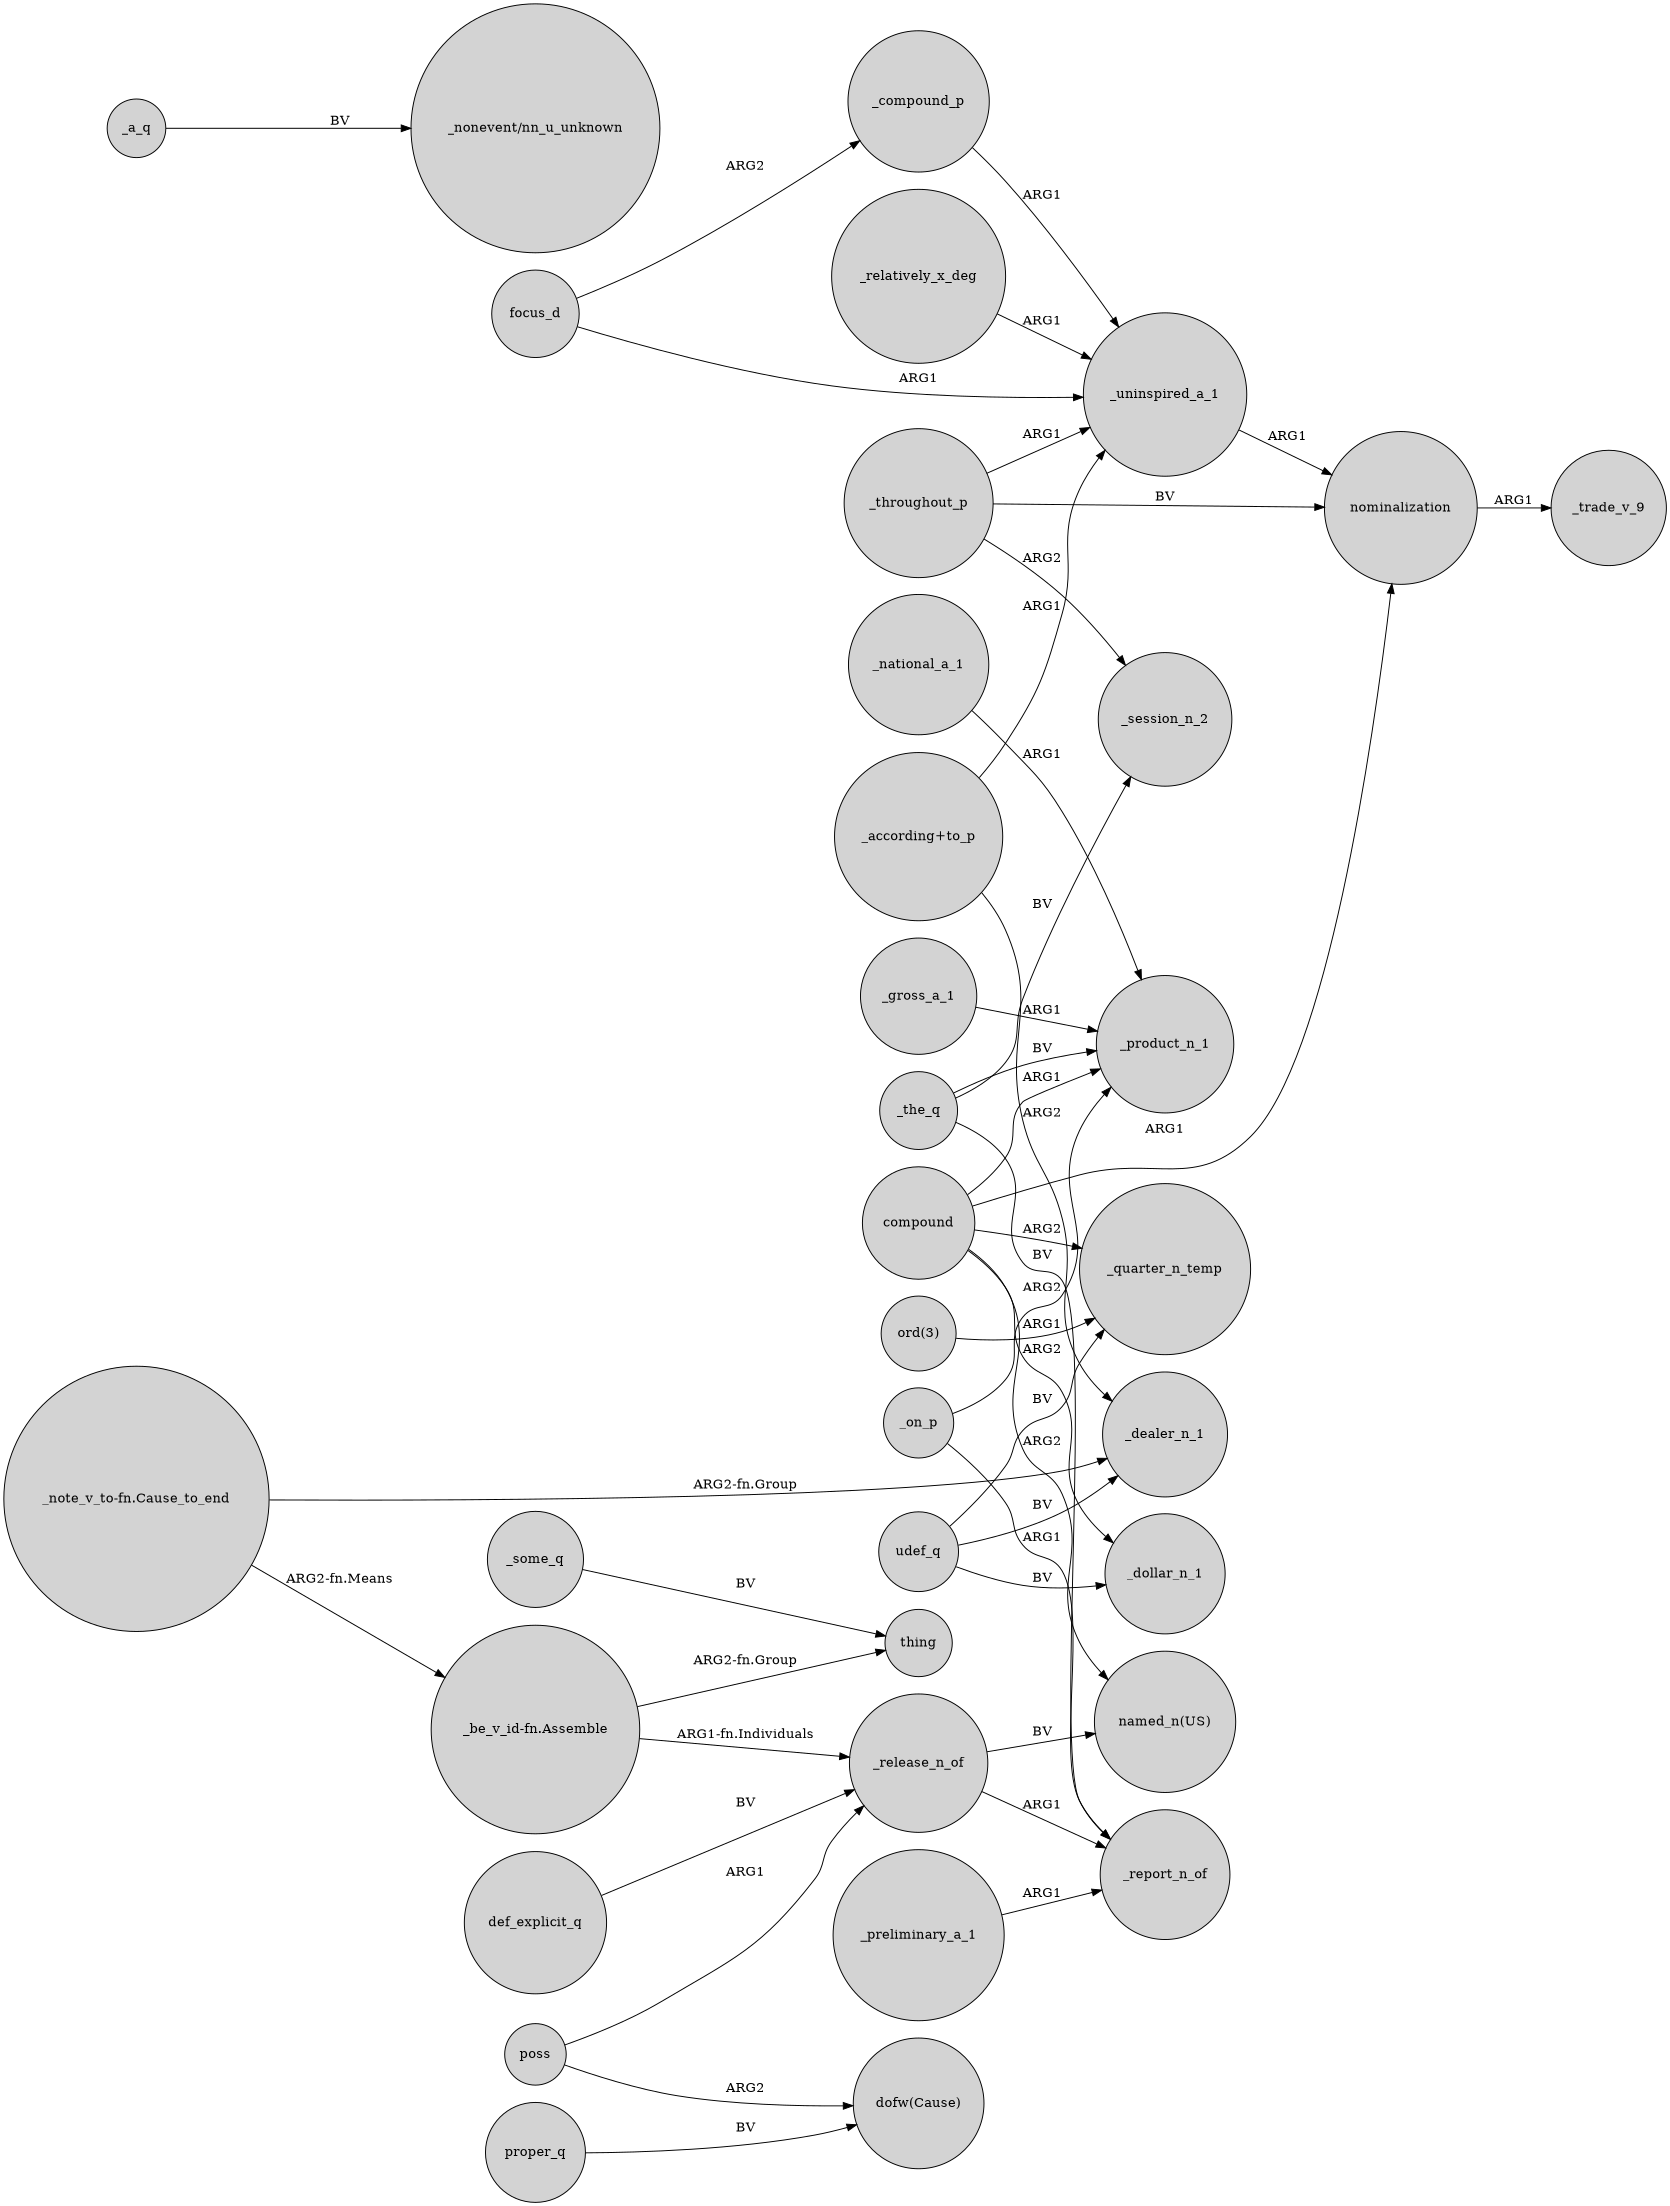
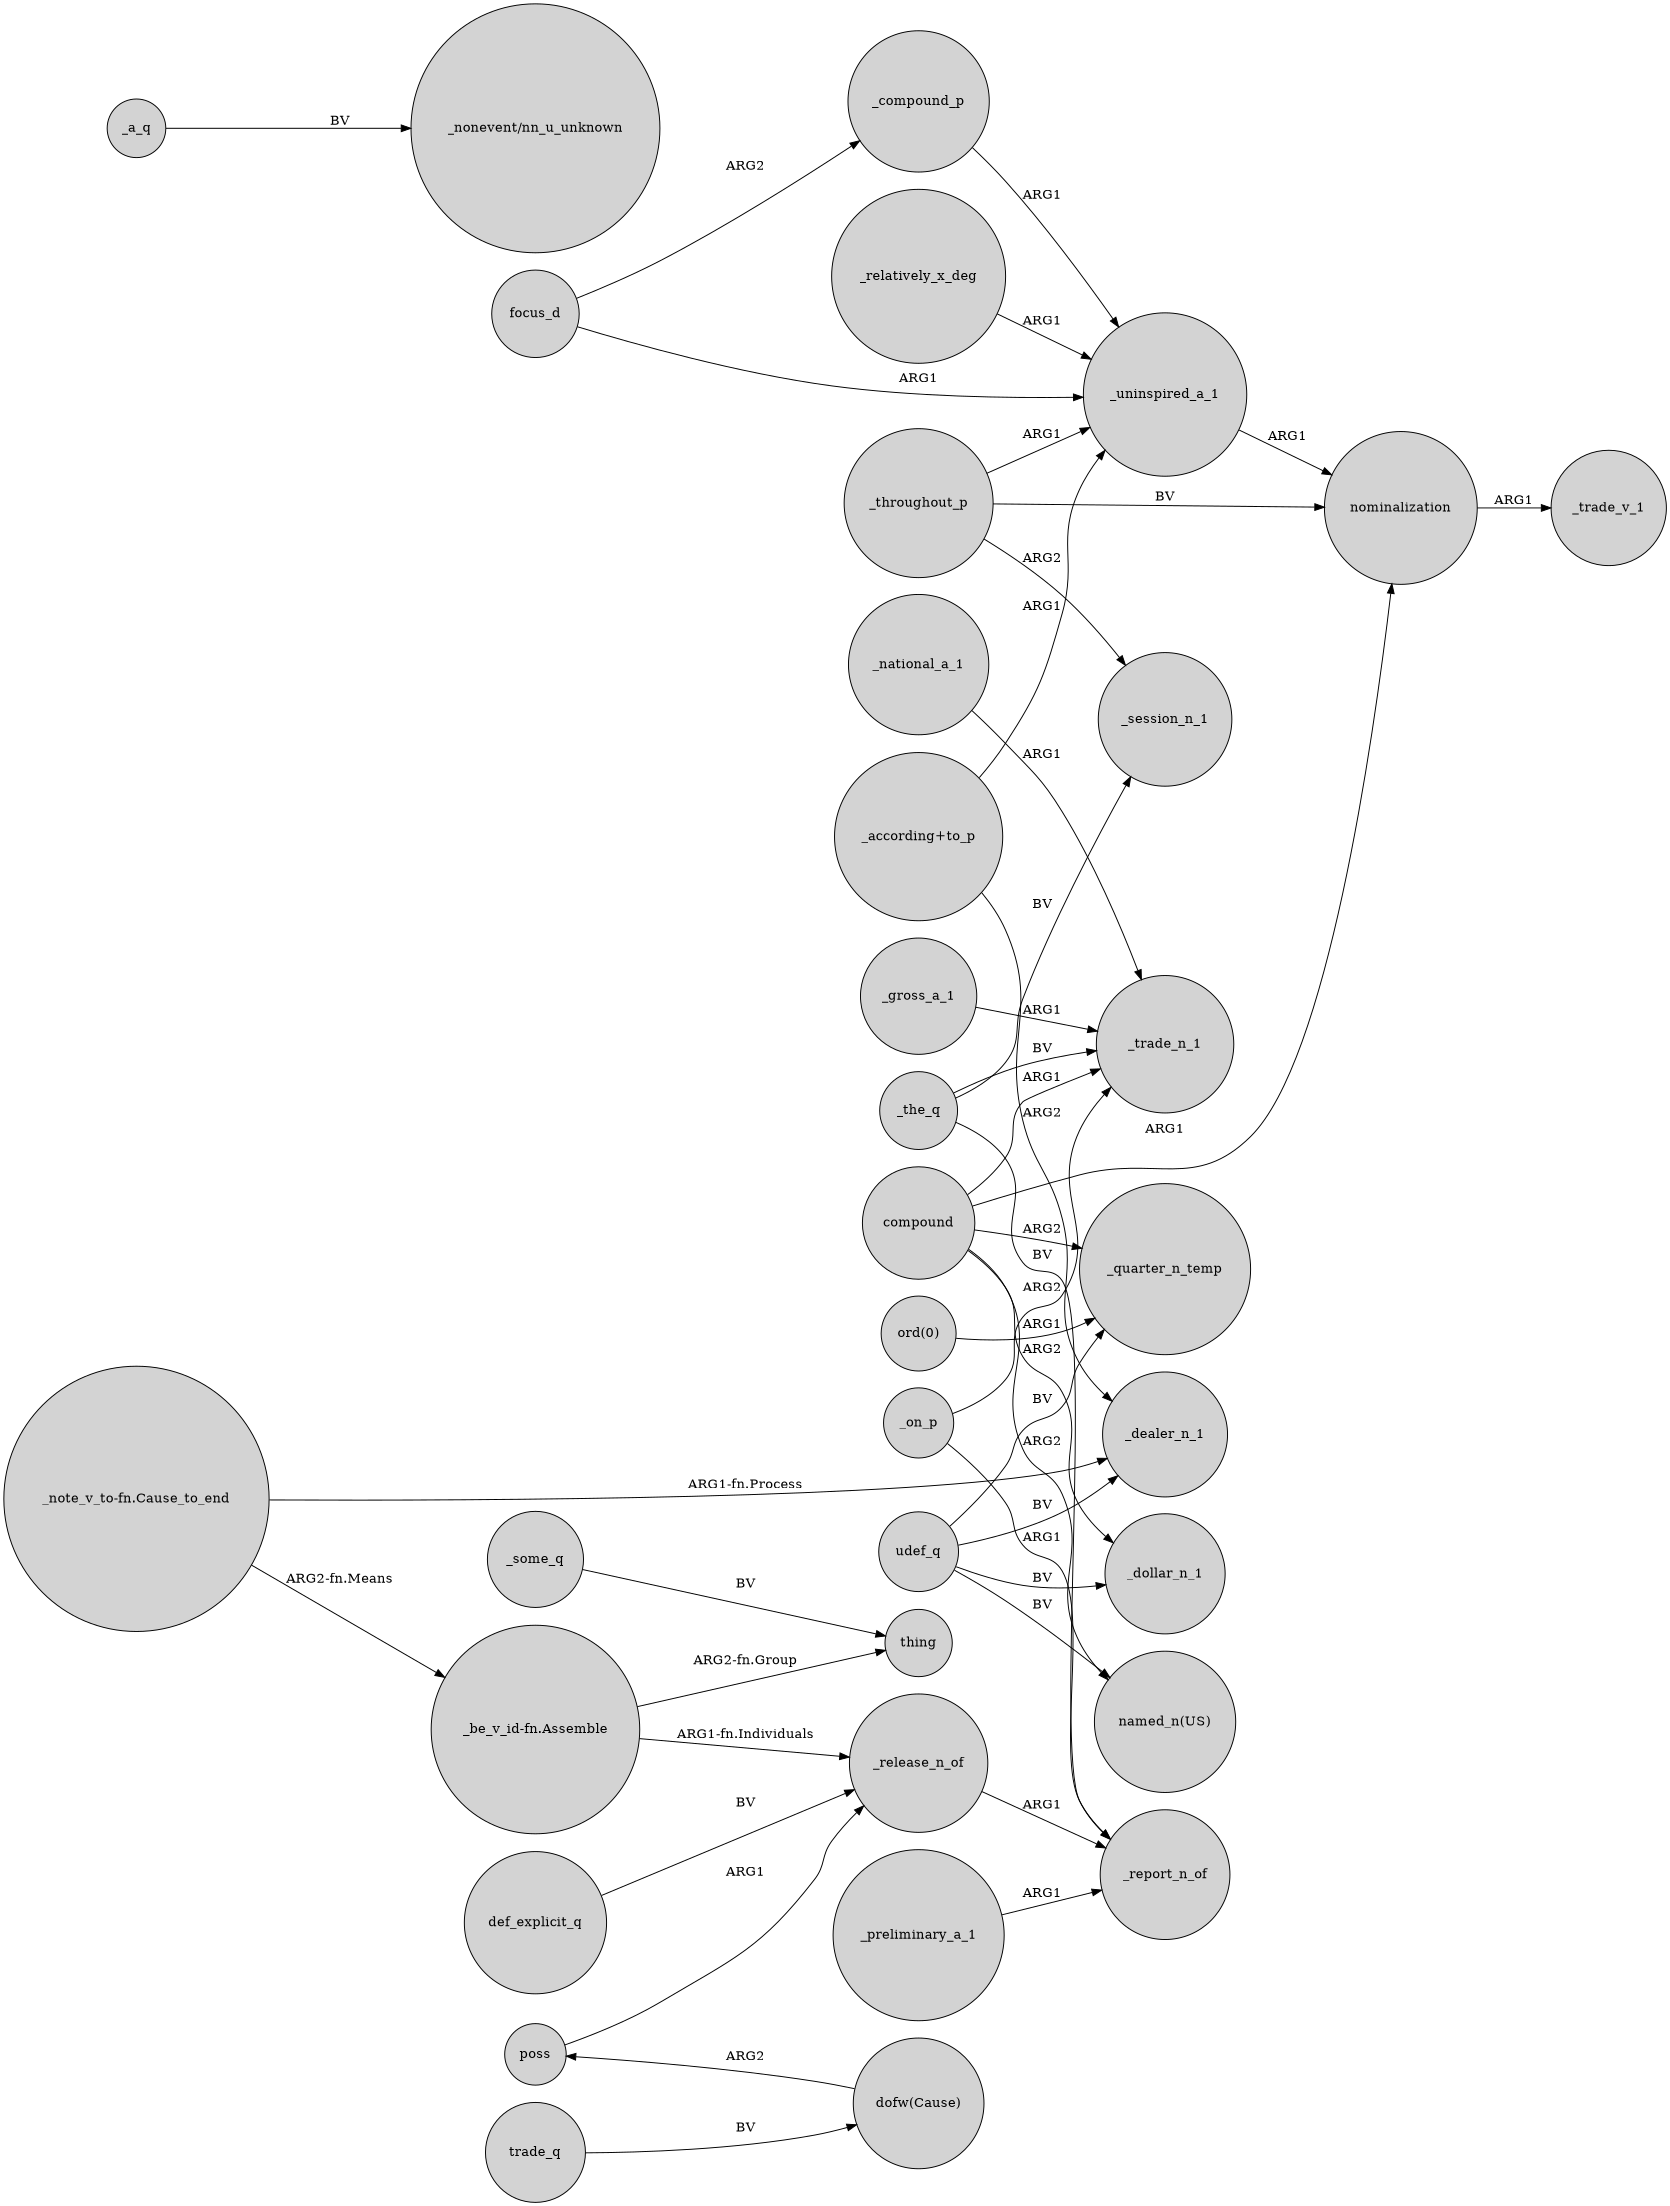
(1609, 508) -> (1609, 508)
(1165, 719) -> (1165, 719)
(1165, 1044) -> (1165, 1044)
(919, 1334) -> (919, 1334)
(746, 1485) -> (746, 1485)
(1036, 1743) -> (1031, 1618)
(702, 2099) -> (716, 2069)
(535, 2152) -> (535, 2152)
